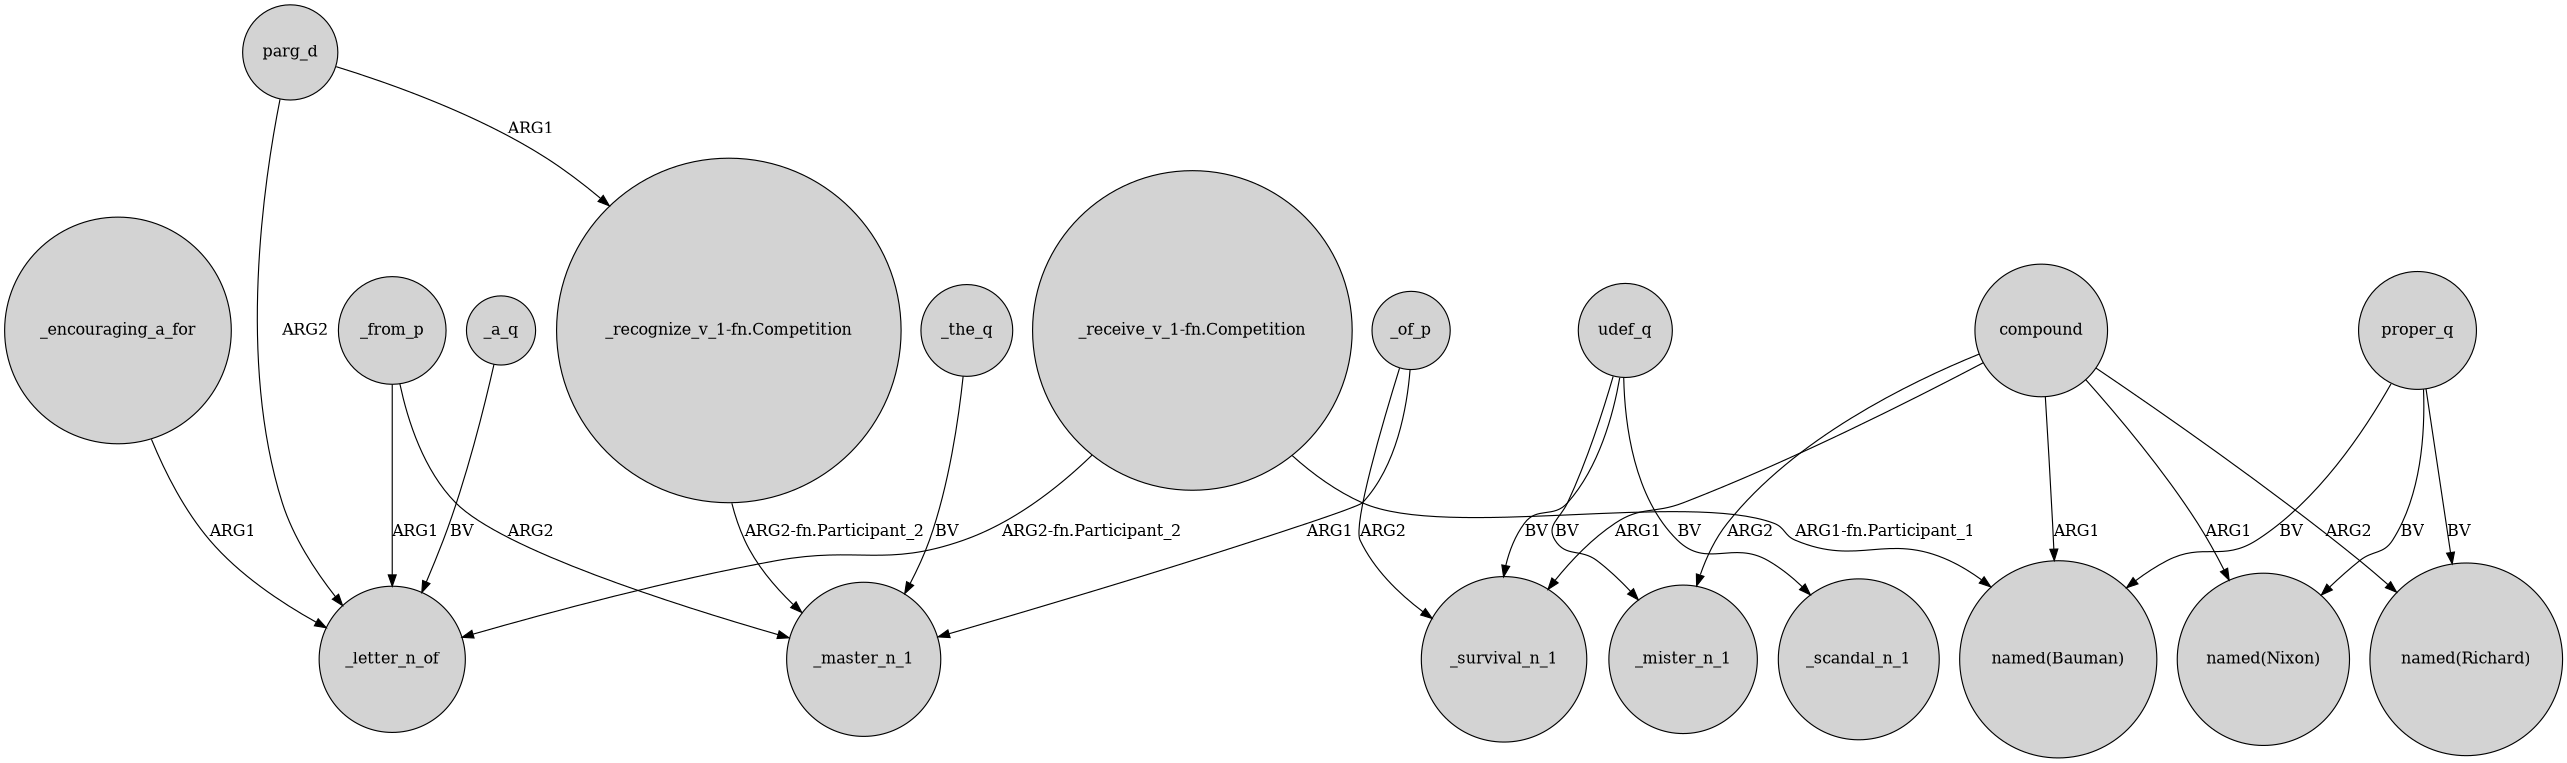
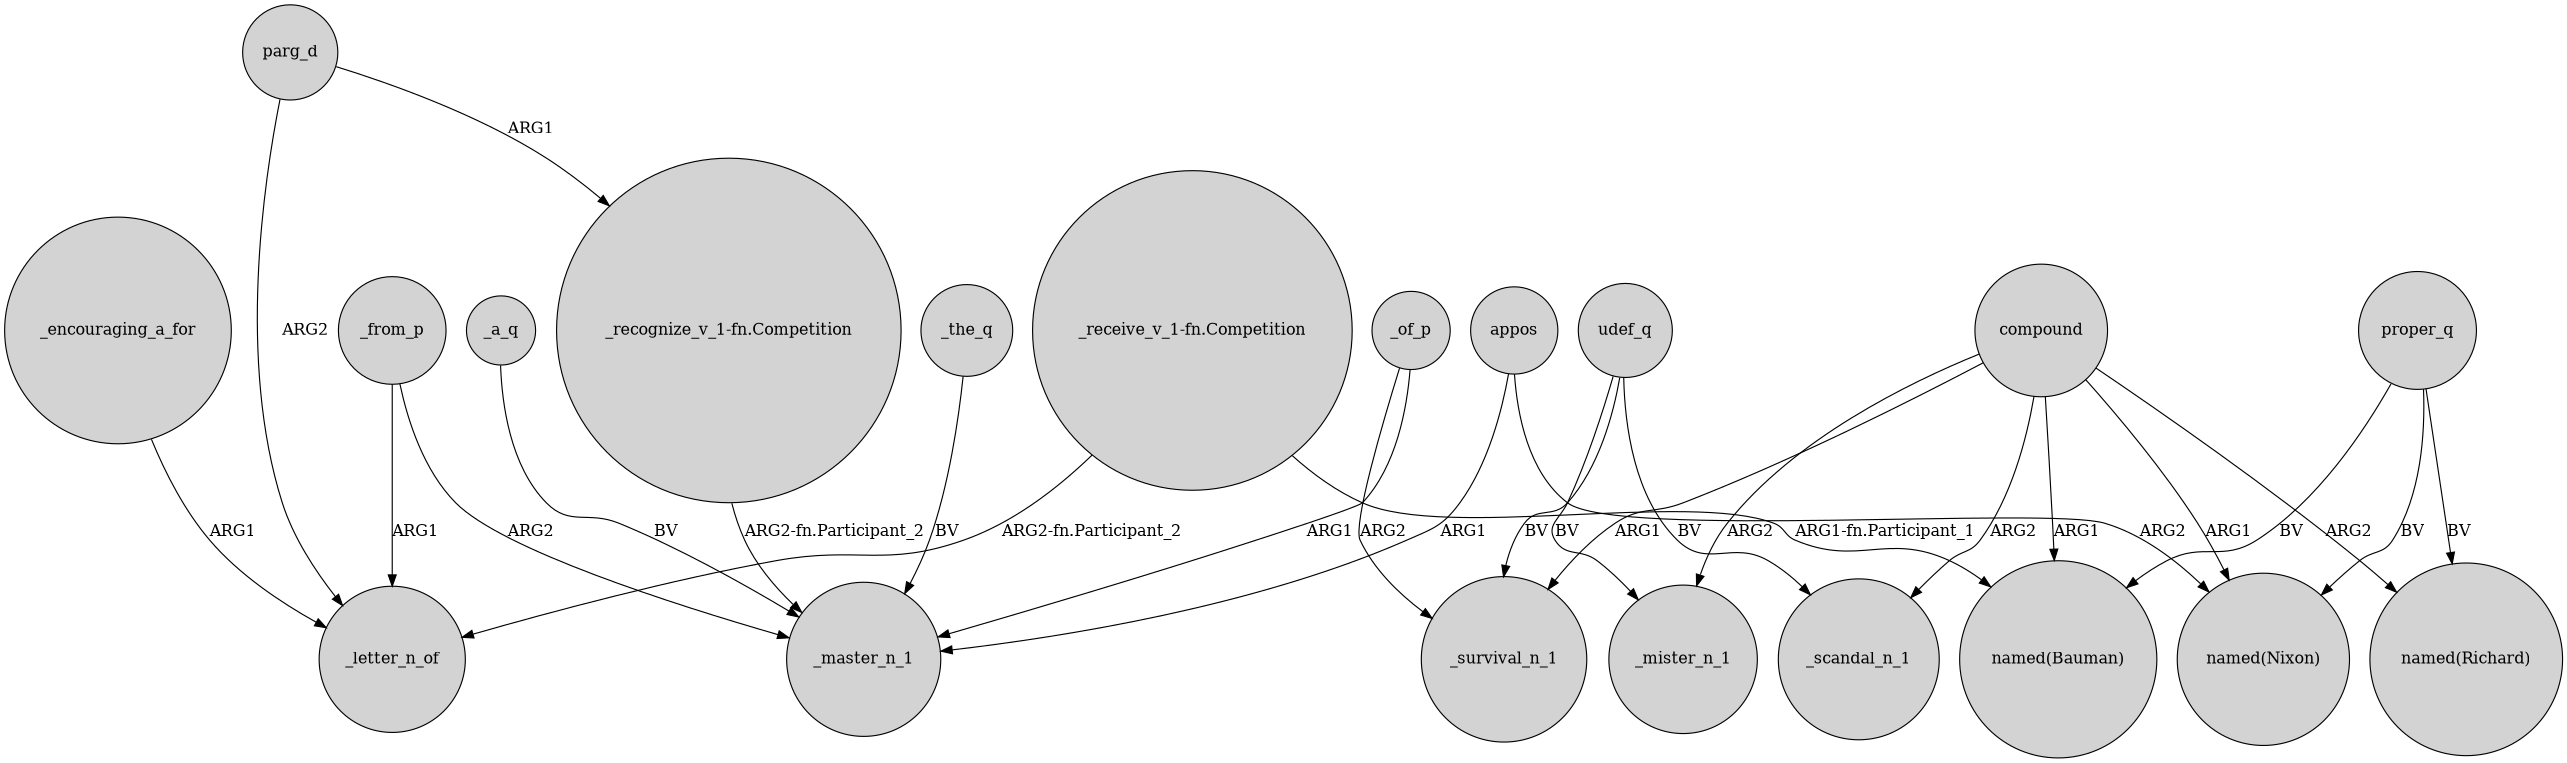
none -> (1514, 330)
(465, 475) -> (603, 519)
none -> (2000, 508)
